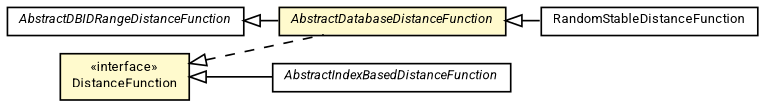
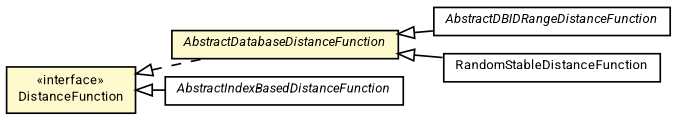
(269, 21) -> (424, 32)
